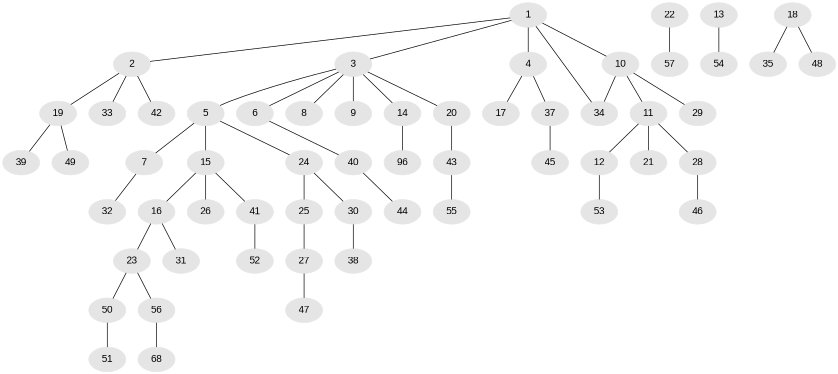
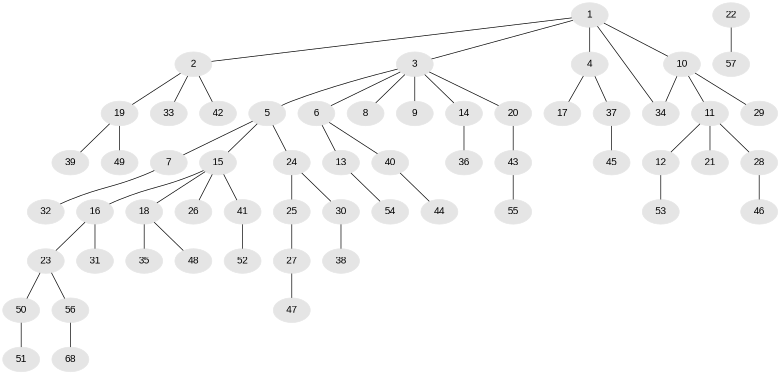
none -> (329, 138)
(402, 163) -> (464, 163)
none -> (181, 187)
